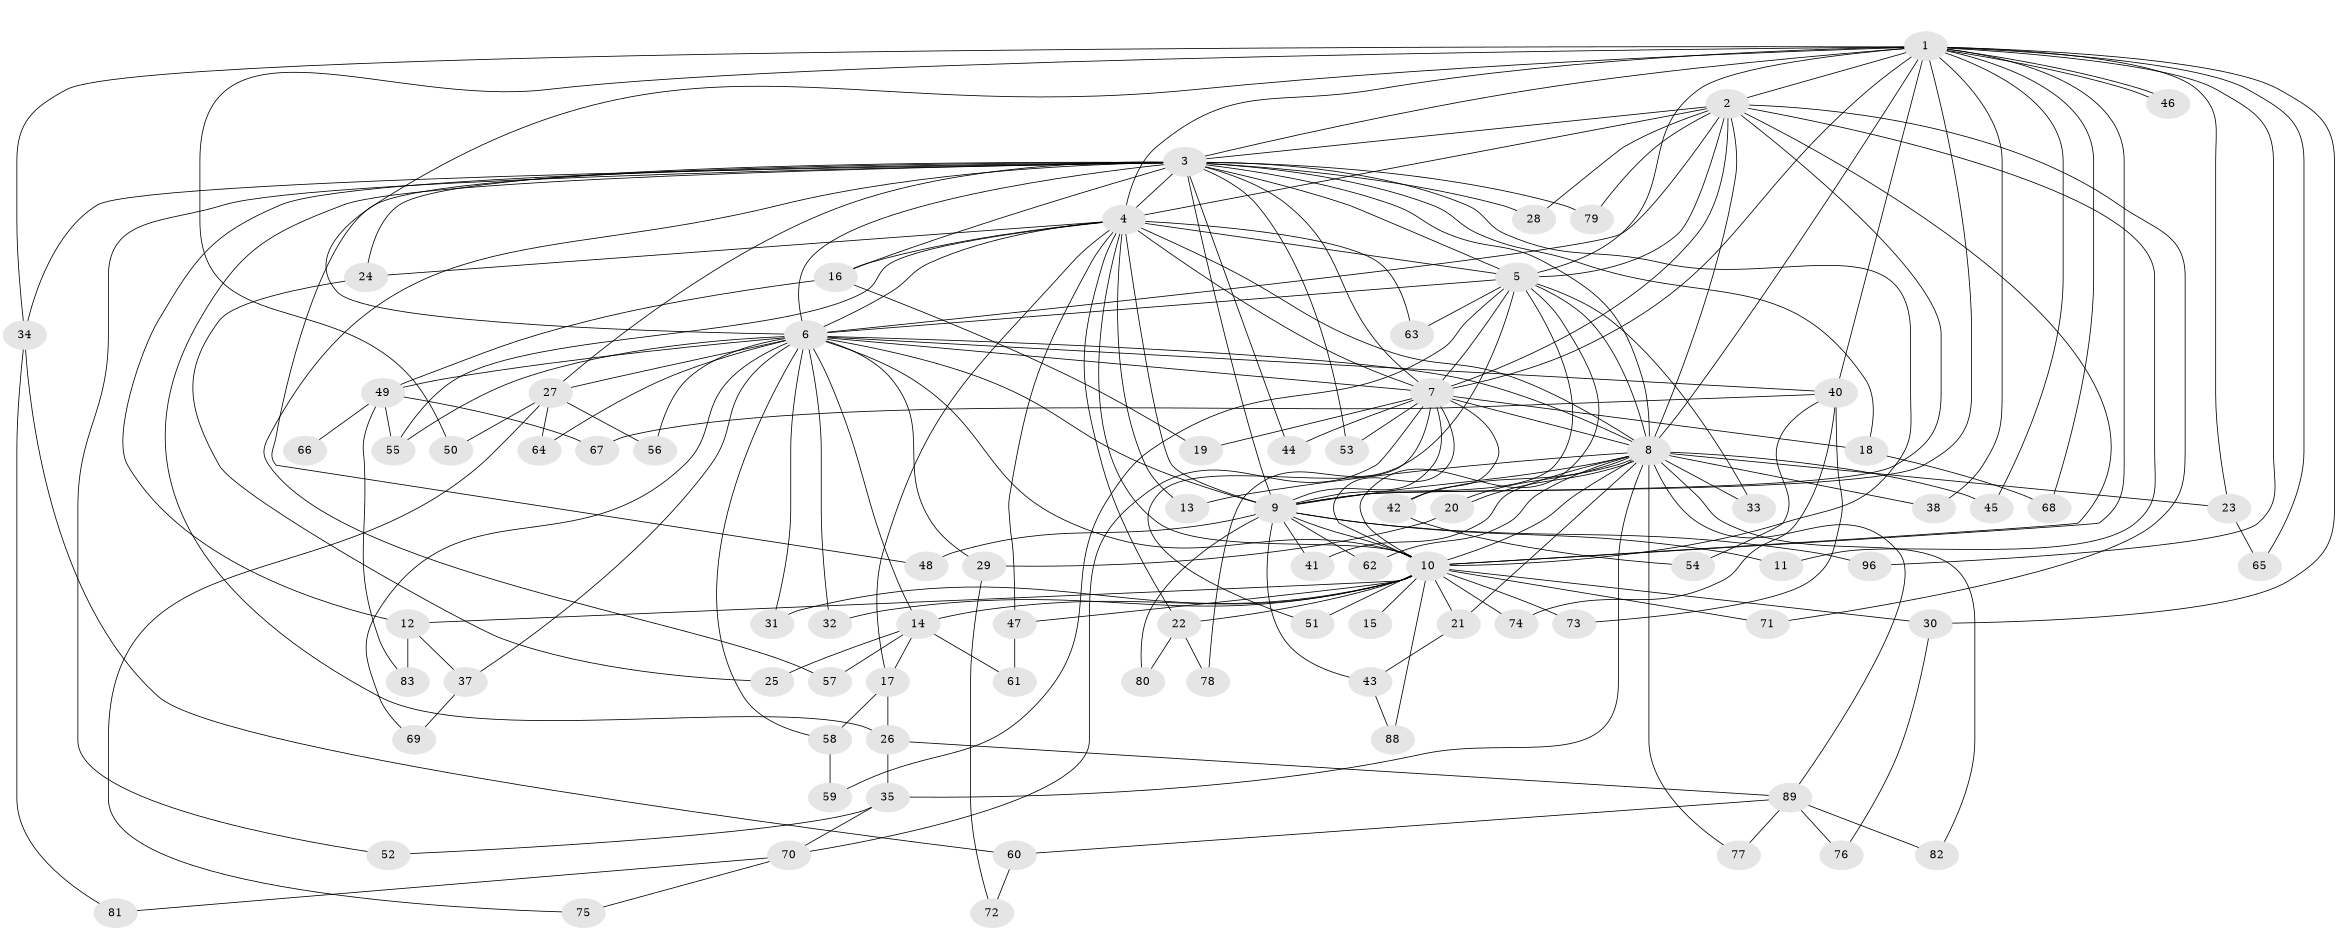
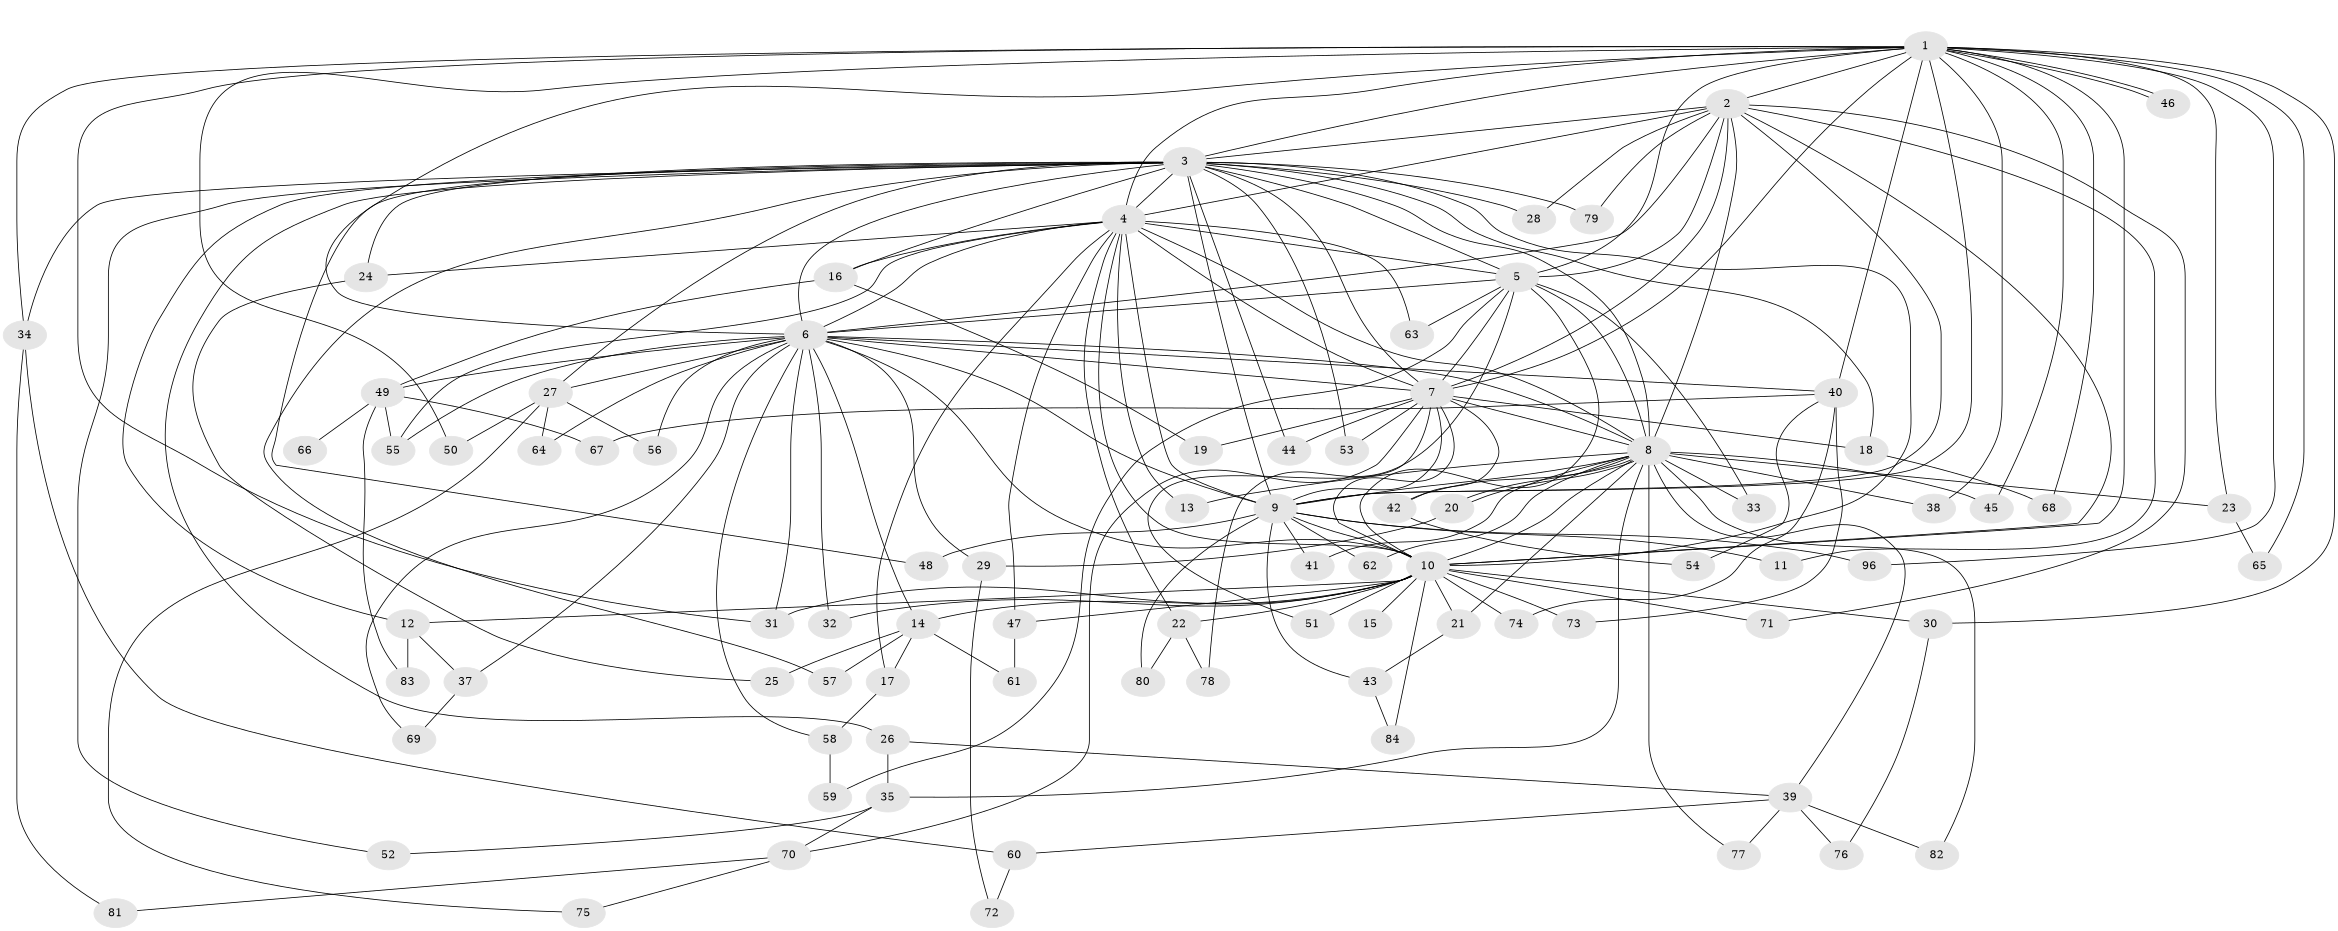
(1793, 252) -> (433, 68)
(1565, 449) -> none
(888, 711) -> none
(1393, 740) -> (1393, 740)
(1790, 798) -> (1790, 798)
